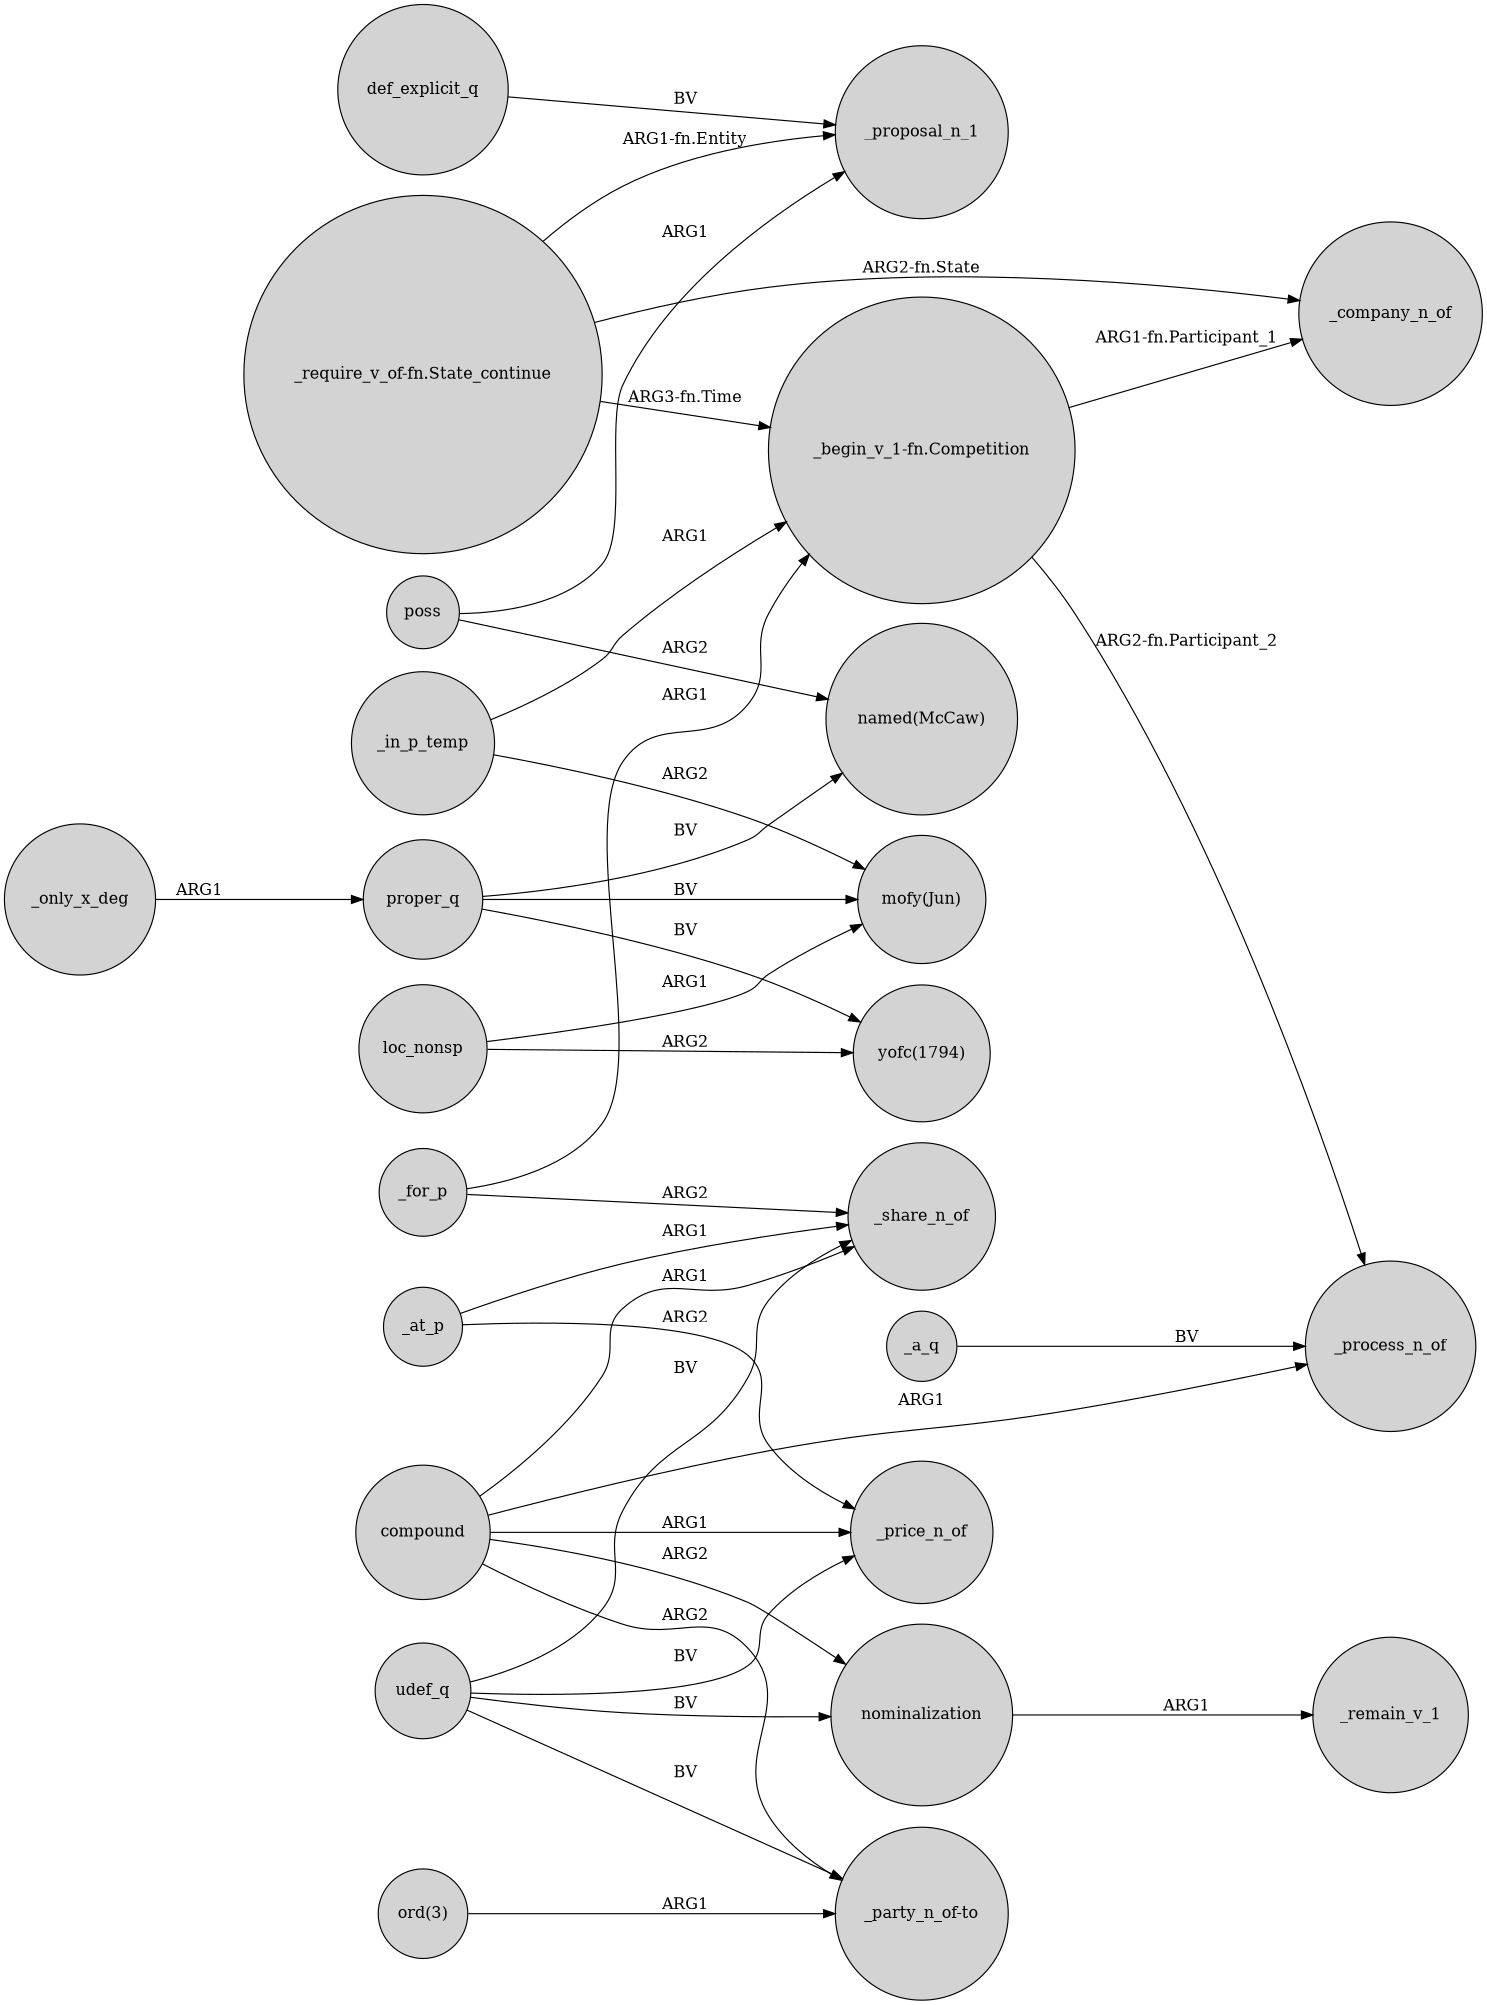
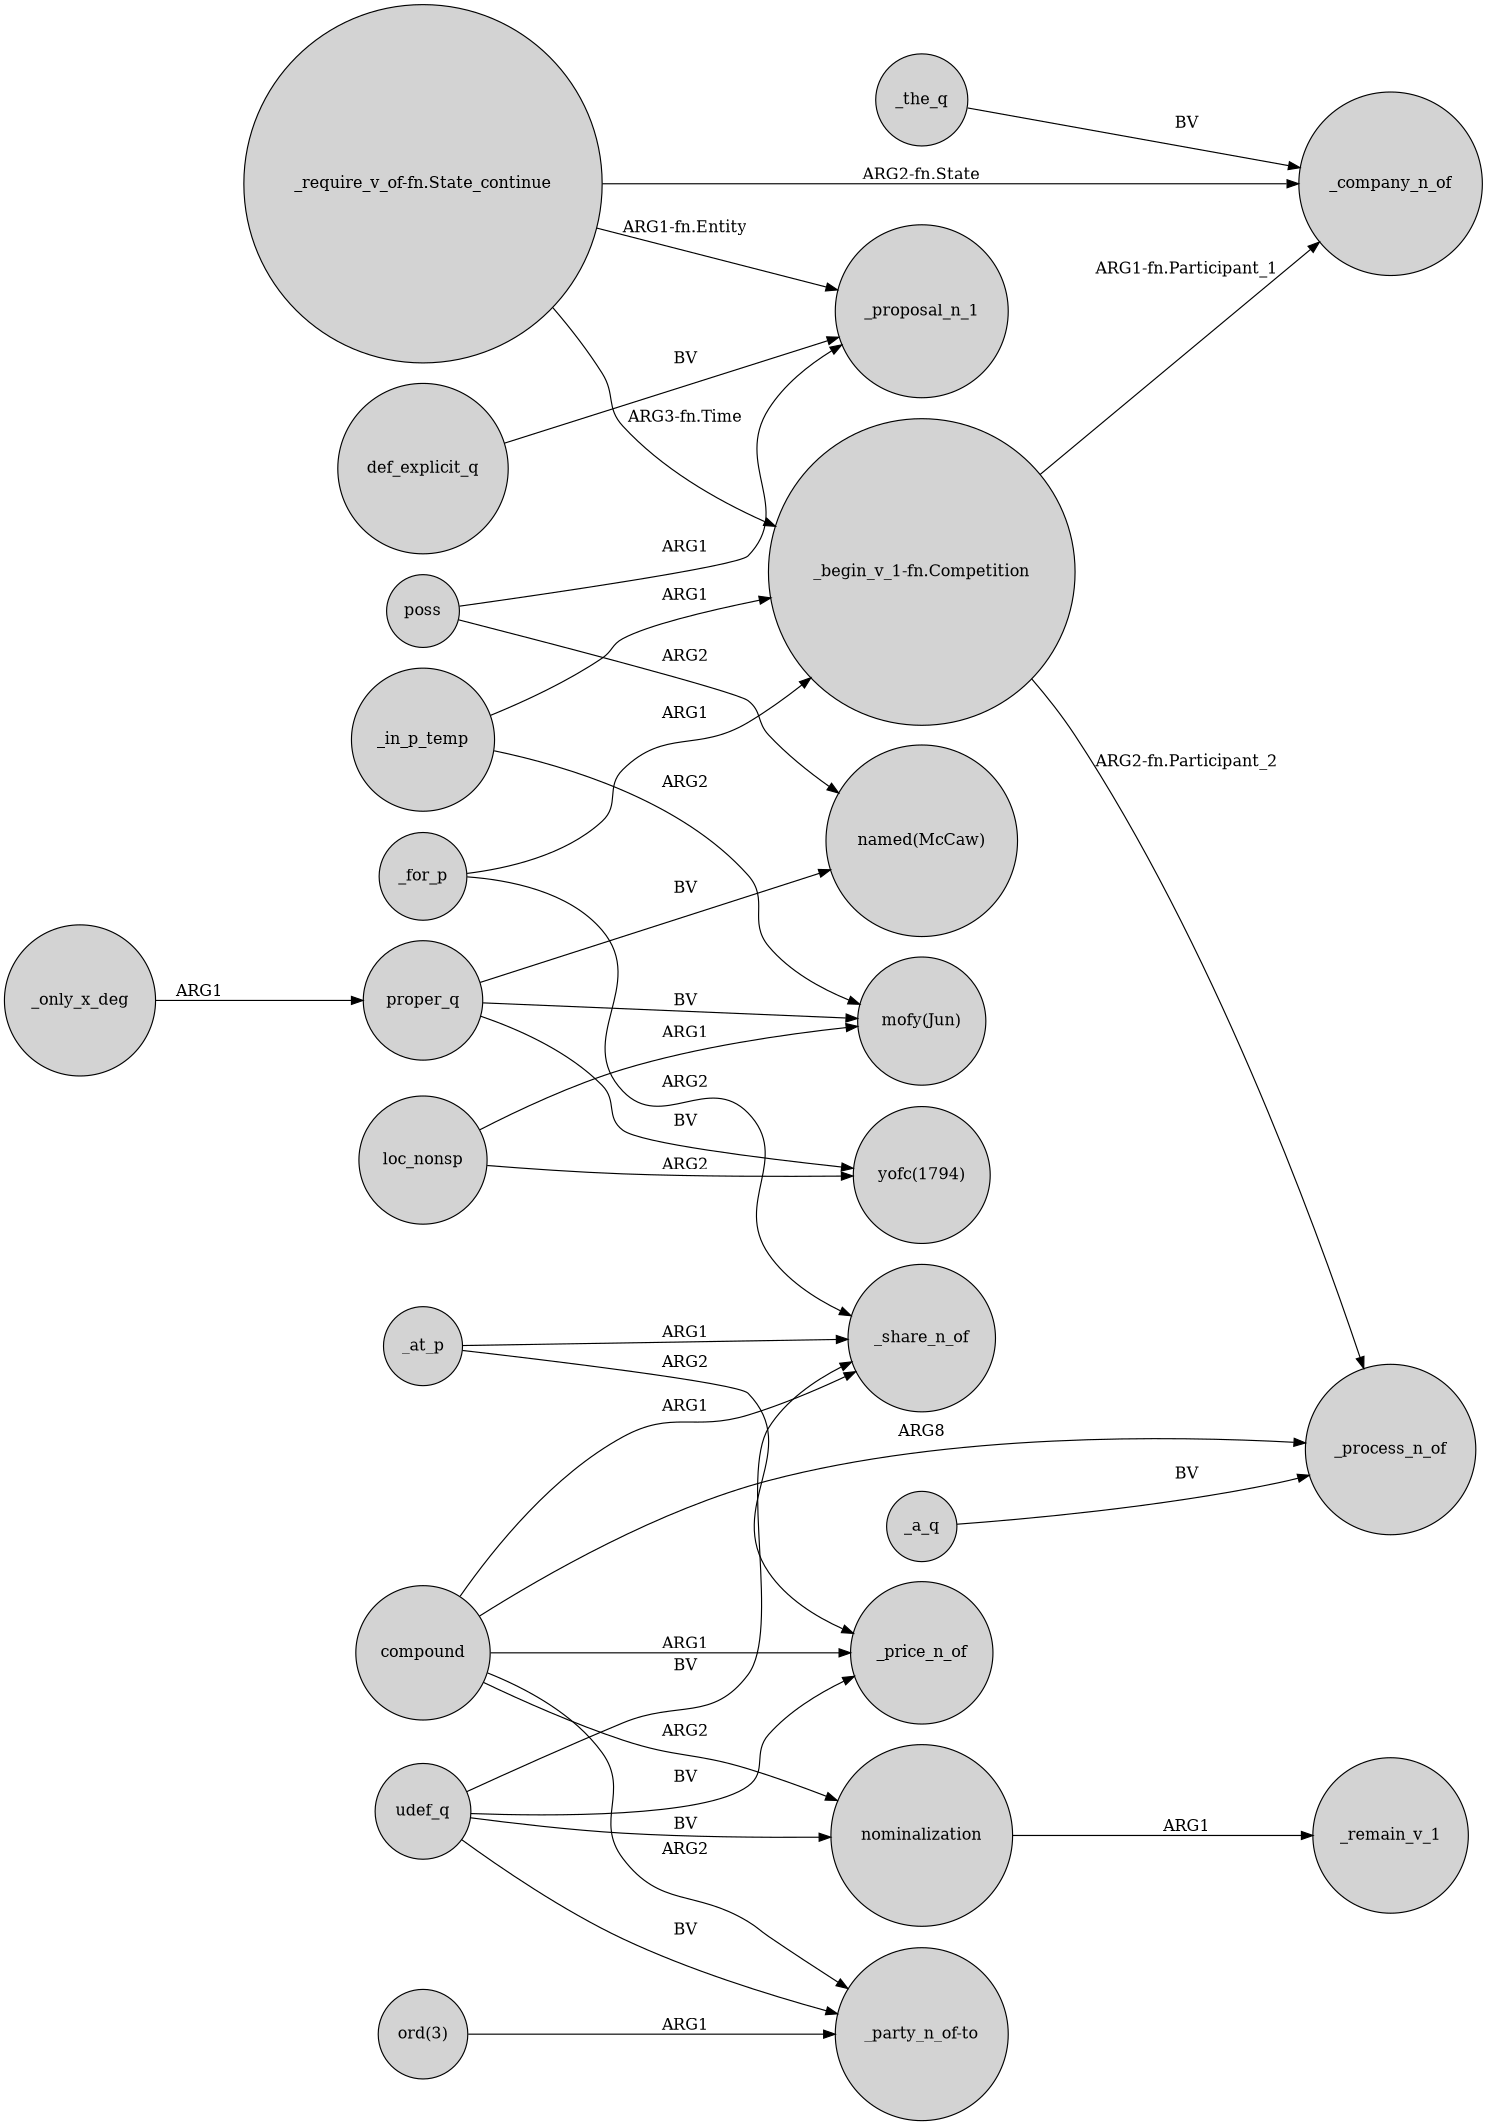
none -> (922, 100)
(922, 1401) -> (922, 1432)
